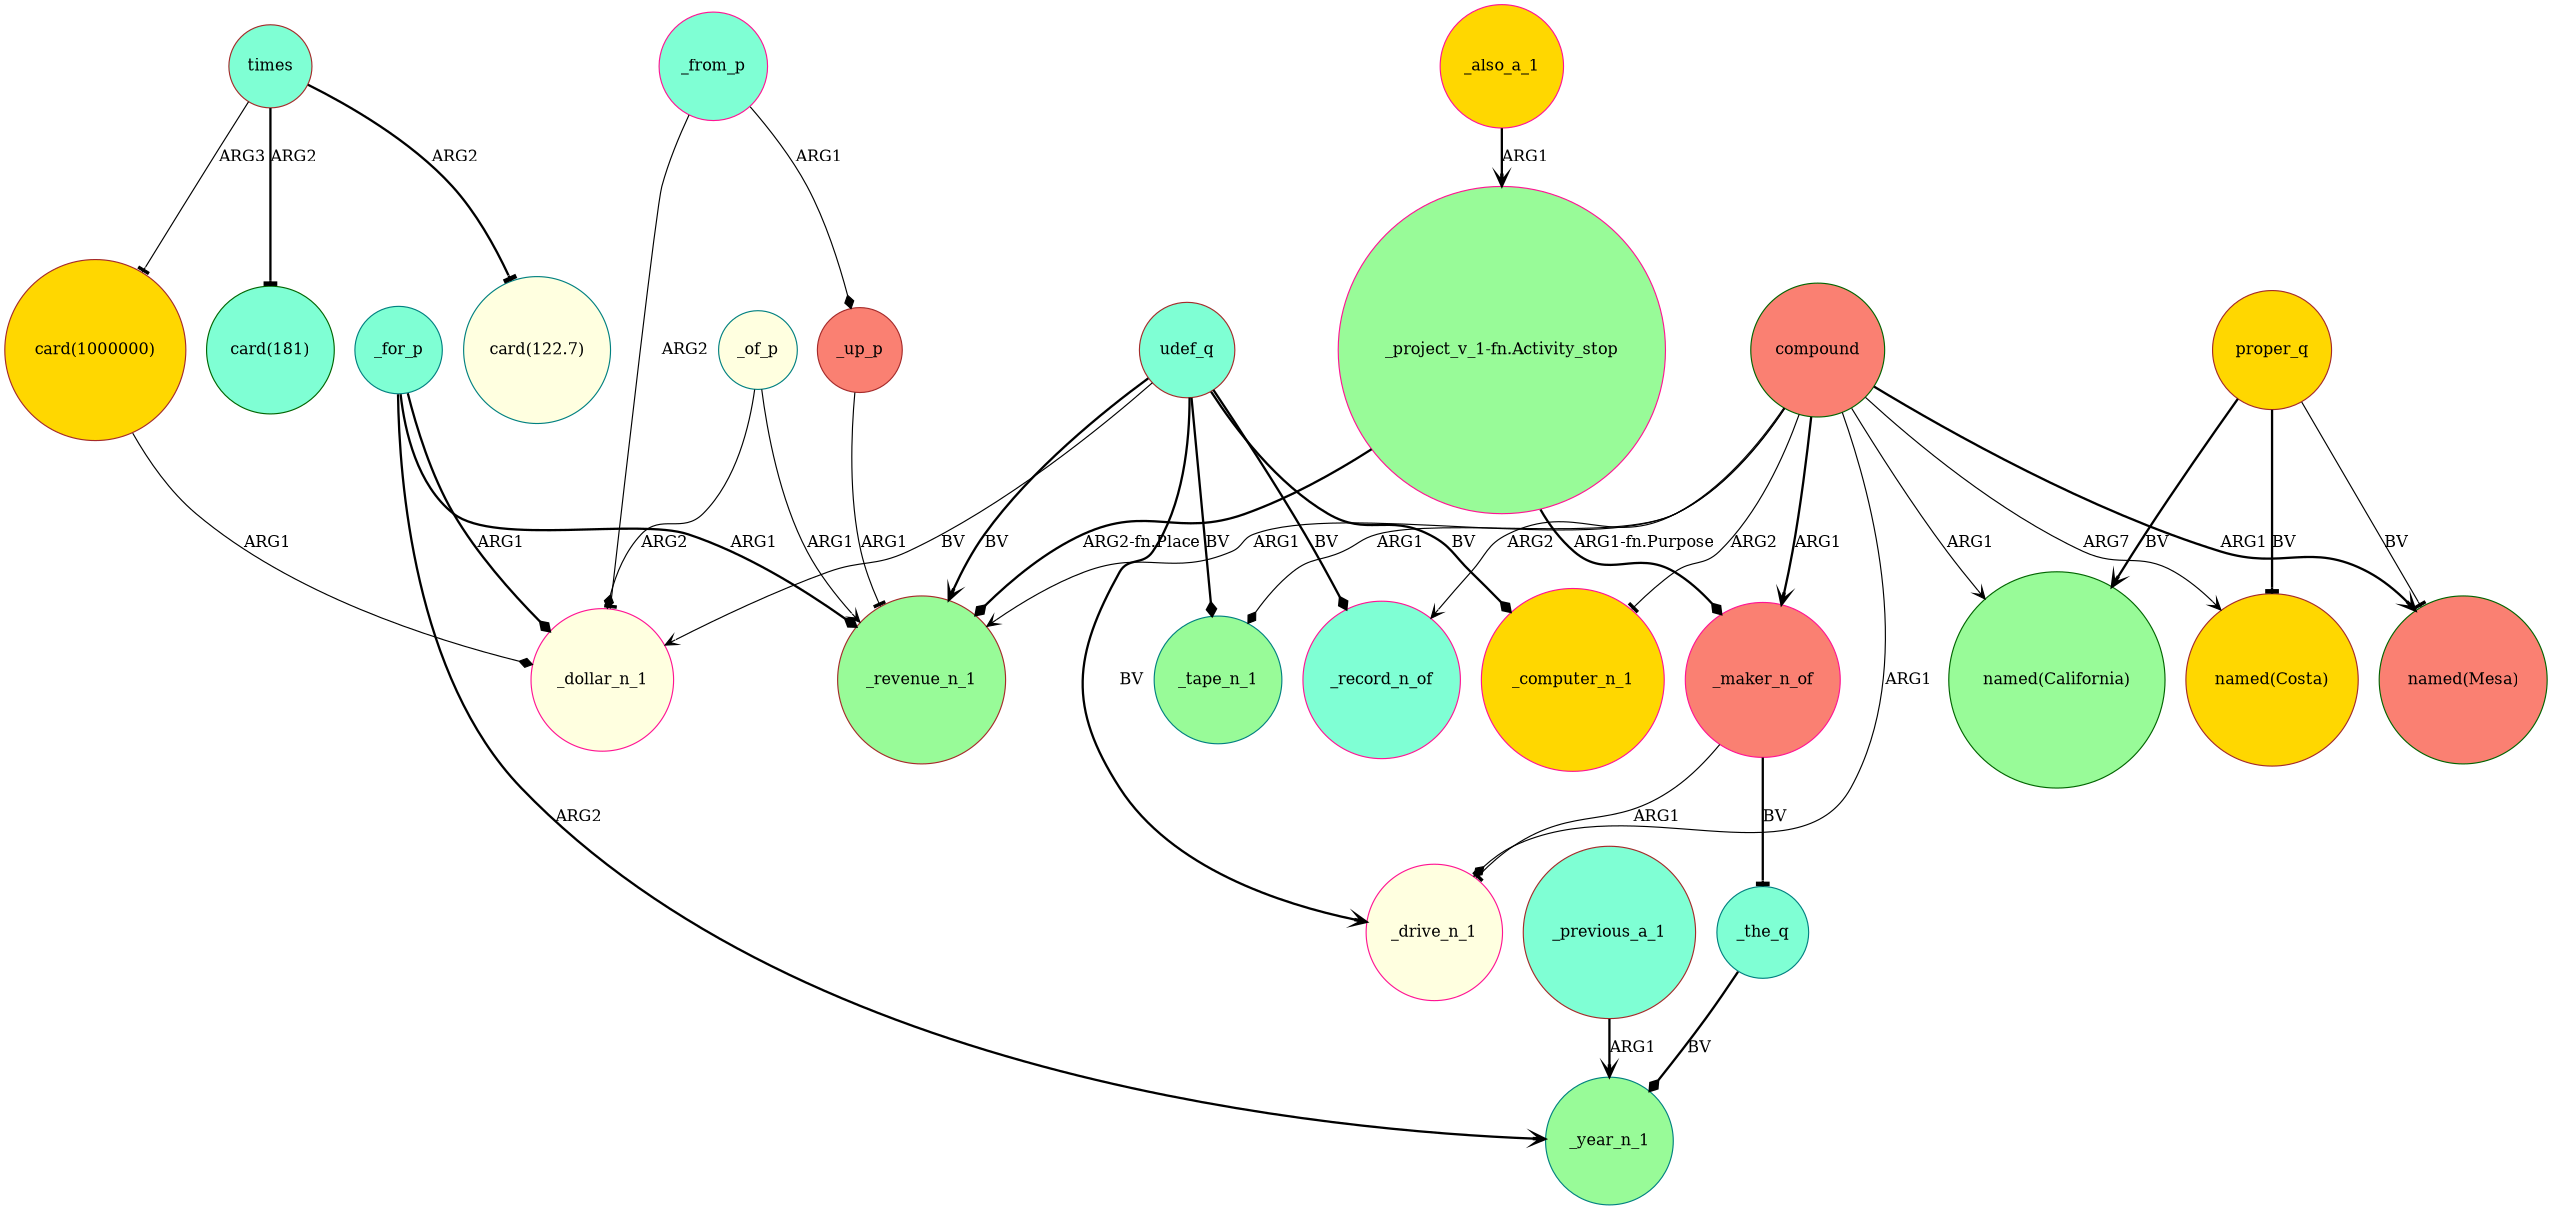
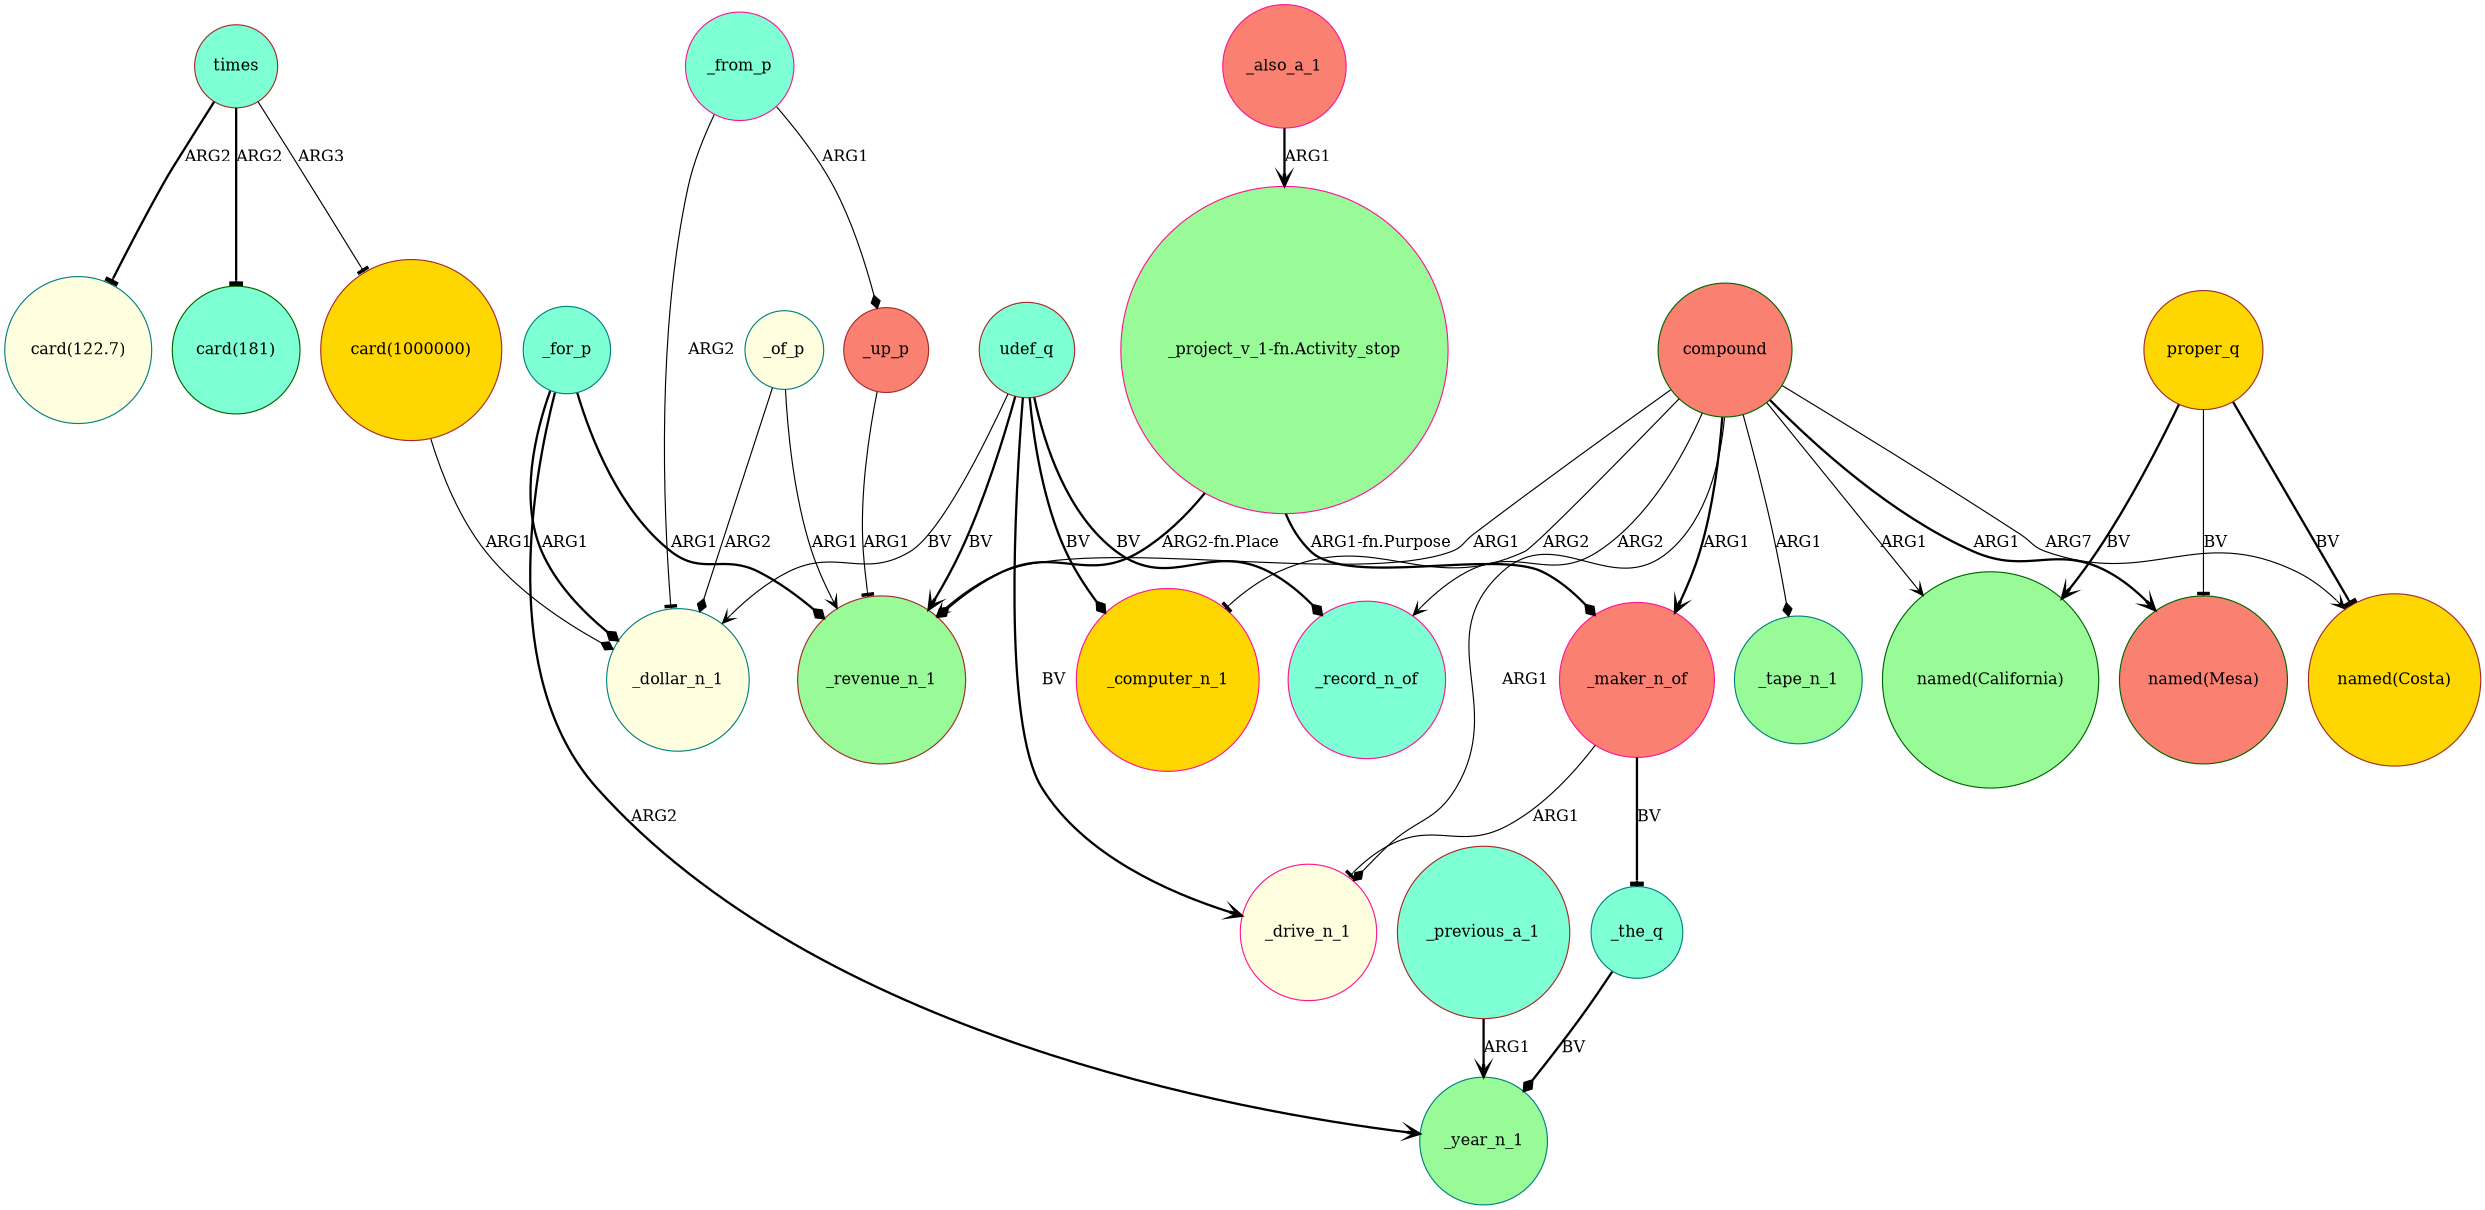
(1502, 66) -> (1284, 66)
(1201, 500) -> none
(602, 680) -> (678, 680)
